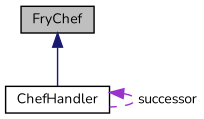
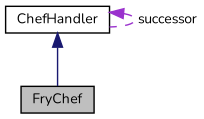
(58, 67) -> (58, 67)
